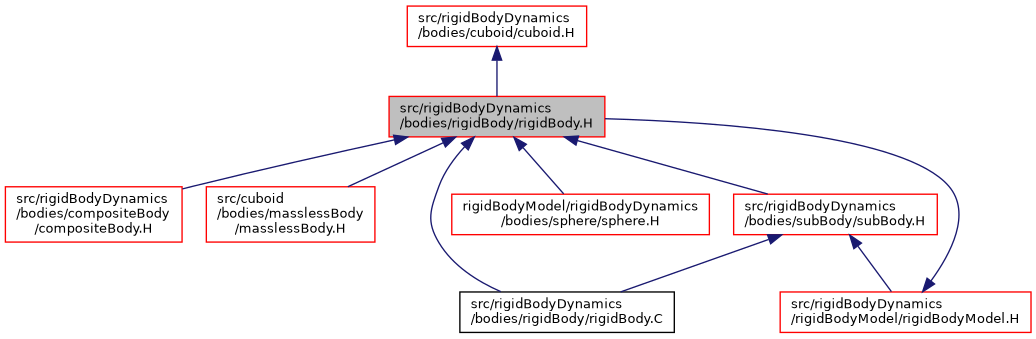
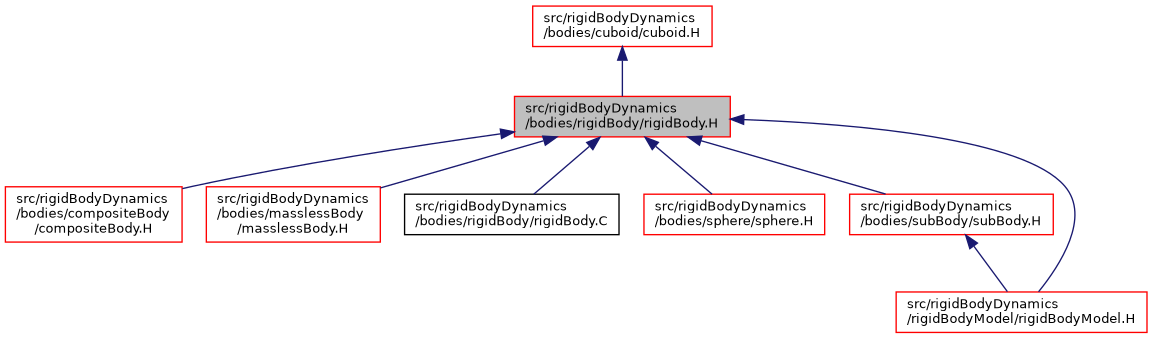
(834, 140) -> (967, 144)
(291, 214) -> (293, 214)
(581, 214) -> (734, 214)
(695, 266) -> none
